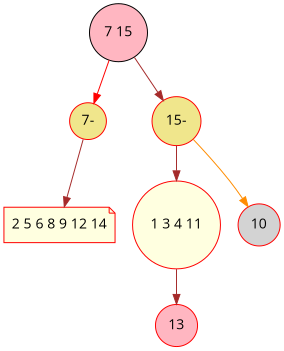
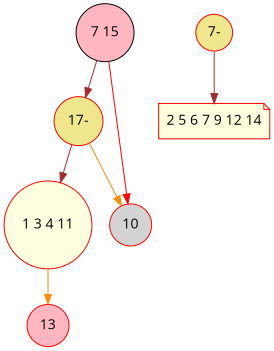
(103, 77) -> (118, 128)
(177, 121) -> (79, 121)
(59, 225) -> (214, 121)
(177, 282) -> (48, 282)
